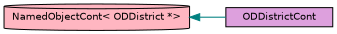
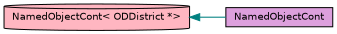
(279, 17) -> (279, 17)
